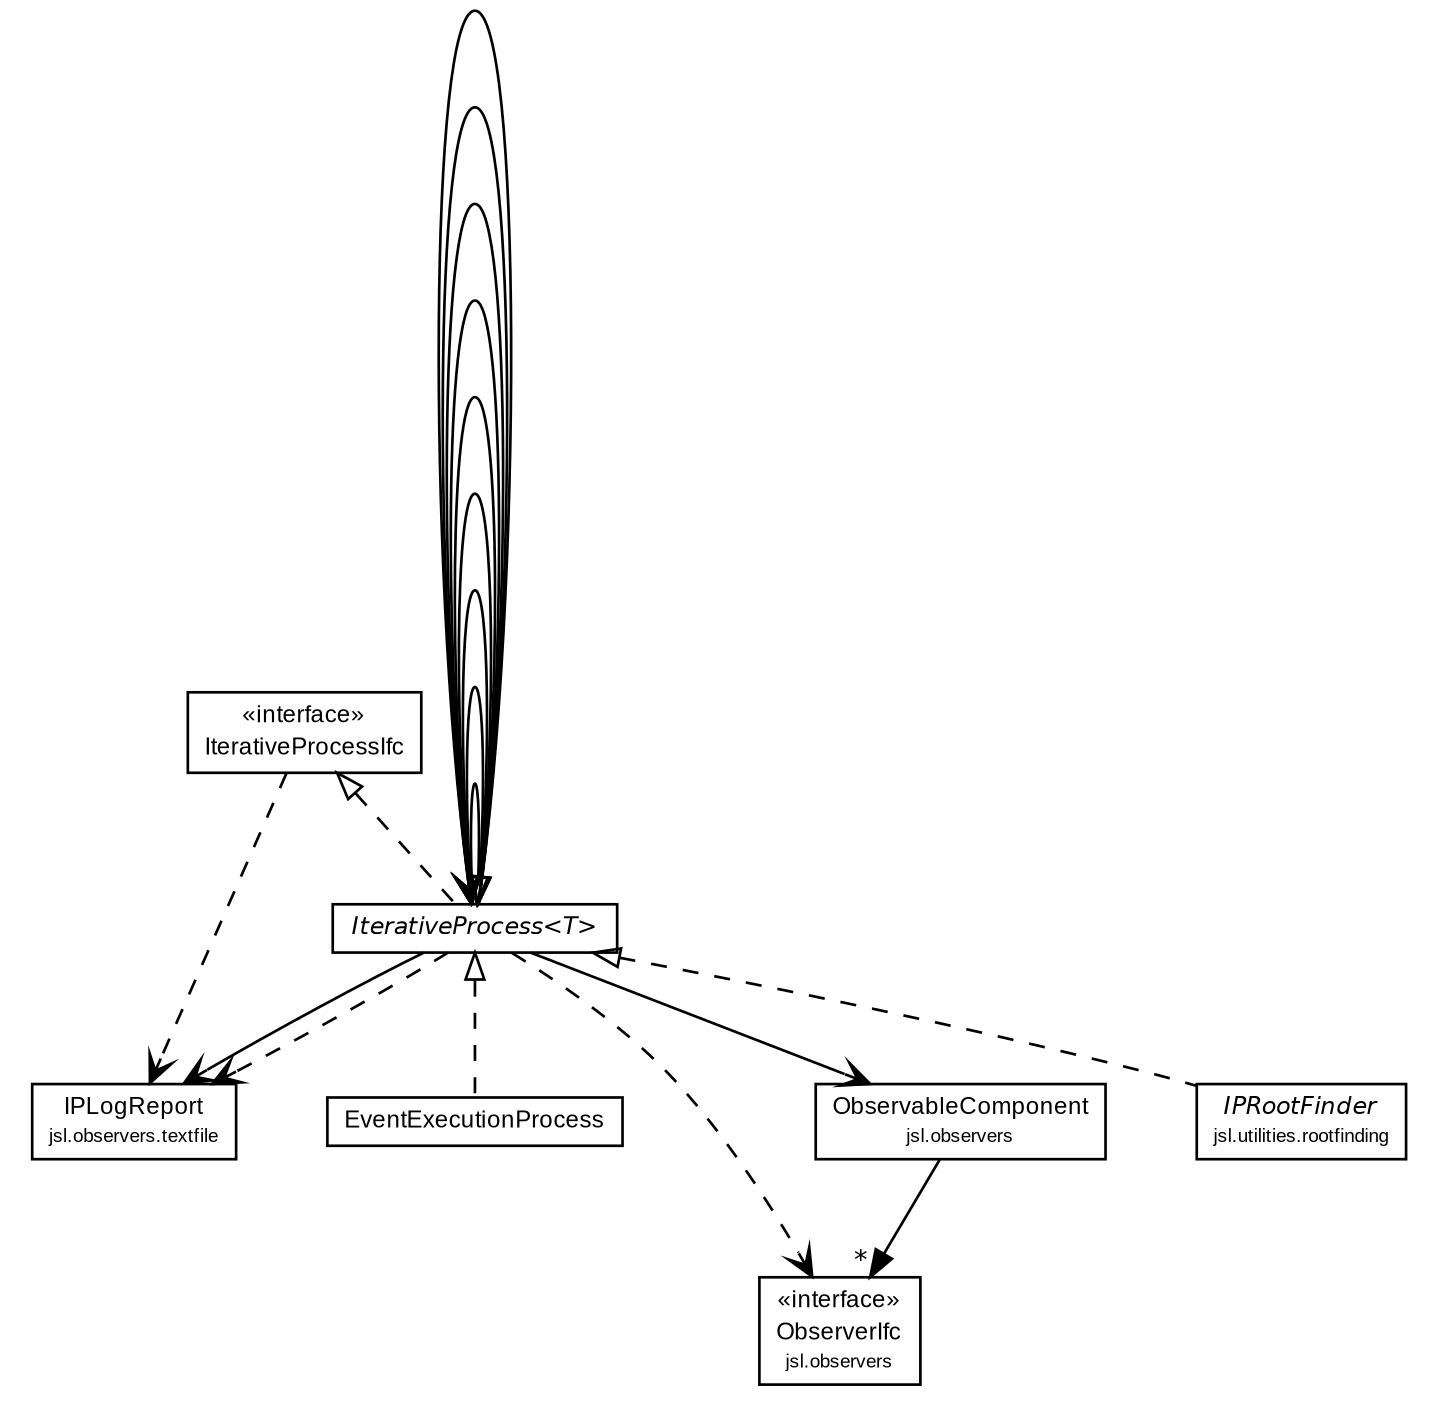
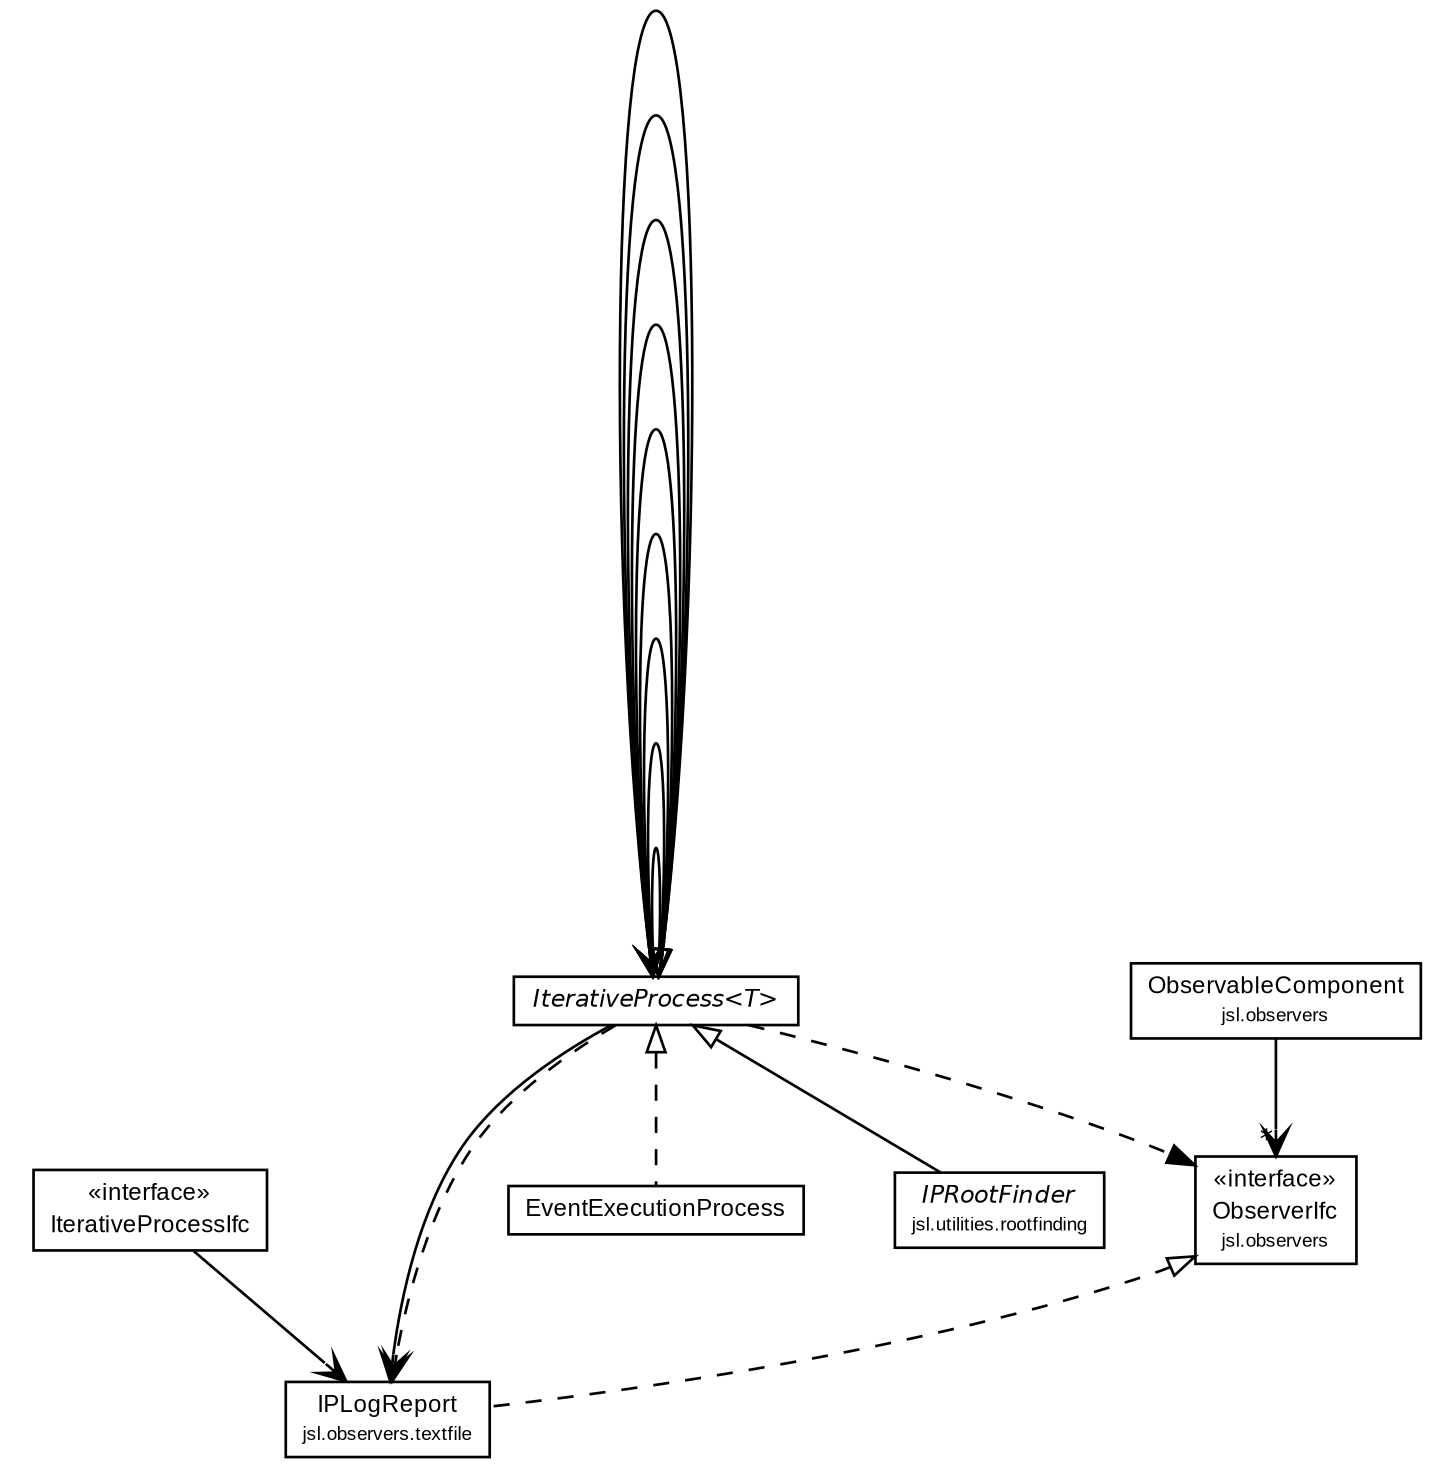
(405, 849) -> none
(224, 916) -> (259, 1307)
(688, 1013) -> none
(909, 1017) -> (828, 1106)
(676, 1082) -> (962, 1083)
(912, 1207) -> (1276, 1084)
none -> (834, 1354)
